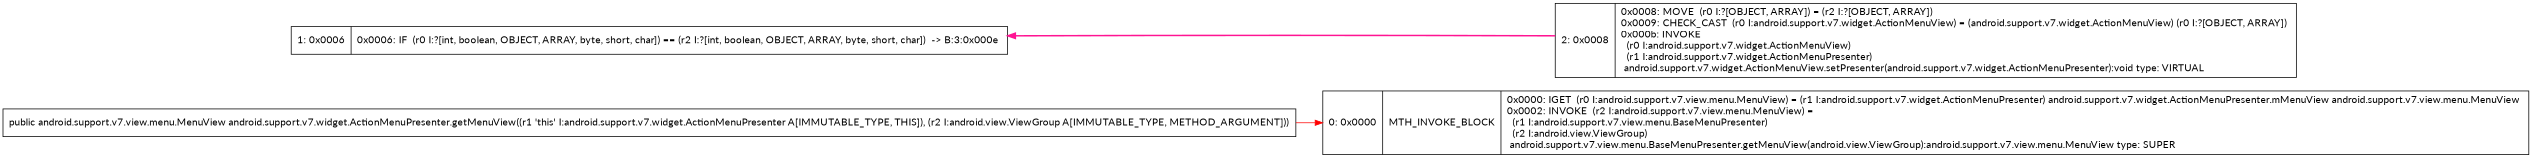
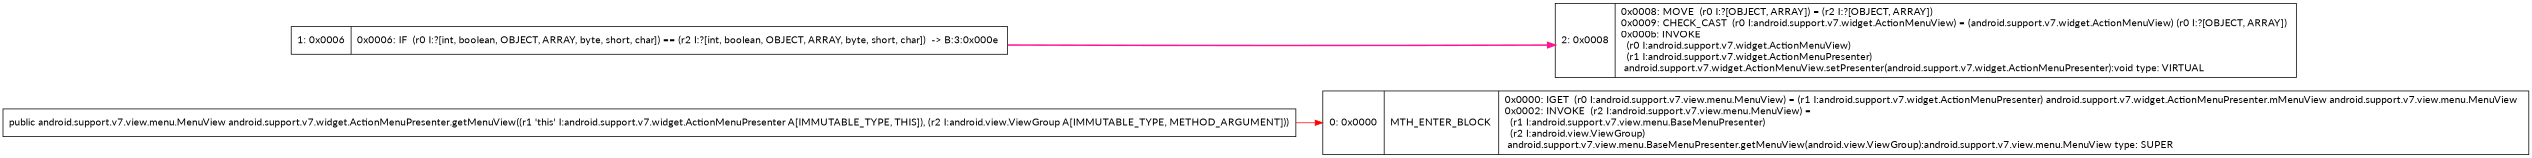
(1285, 35) -> (1278, 45)
(1442, 122) -> (1441, 122)
